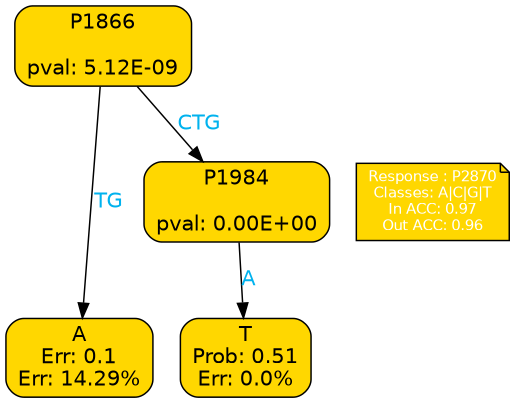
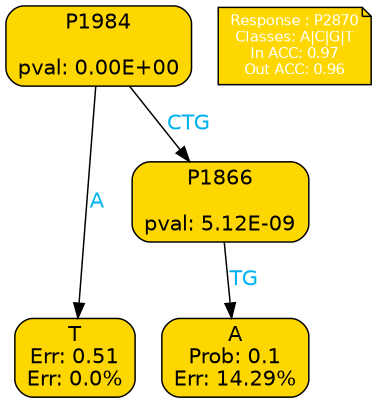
(165, 118) -> (155, 118)
(79, 358) -> (235, 358)
(246, 358) -> (75, 358)
